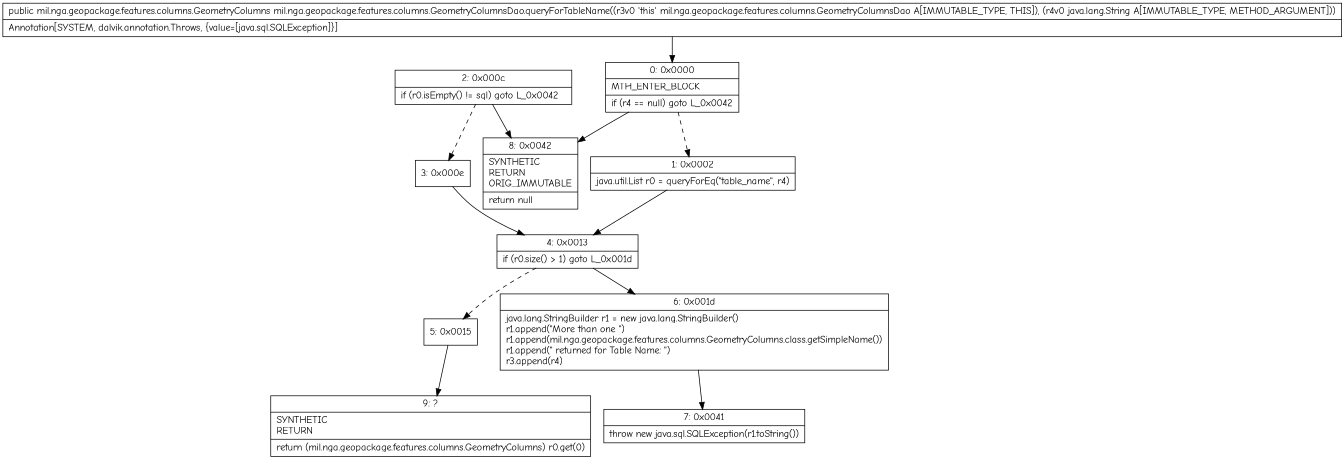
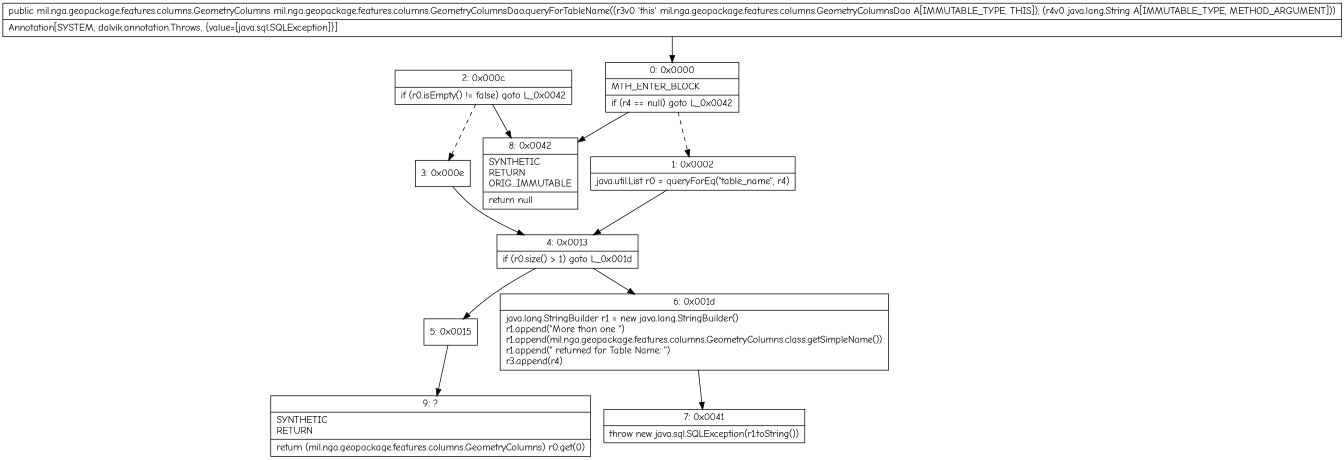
(480, 95) -> (483, 95)
(501, 289) -> (501, 289)
